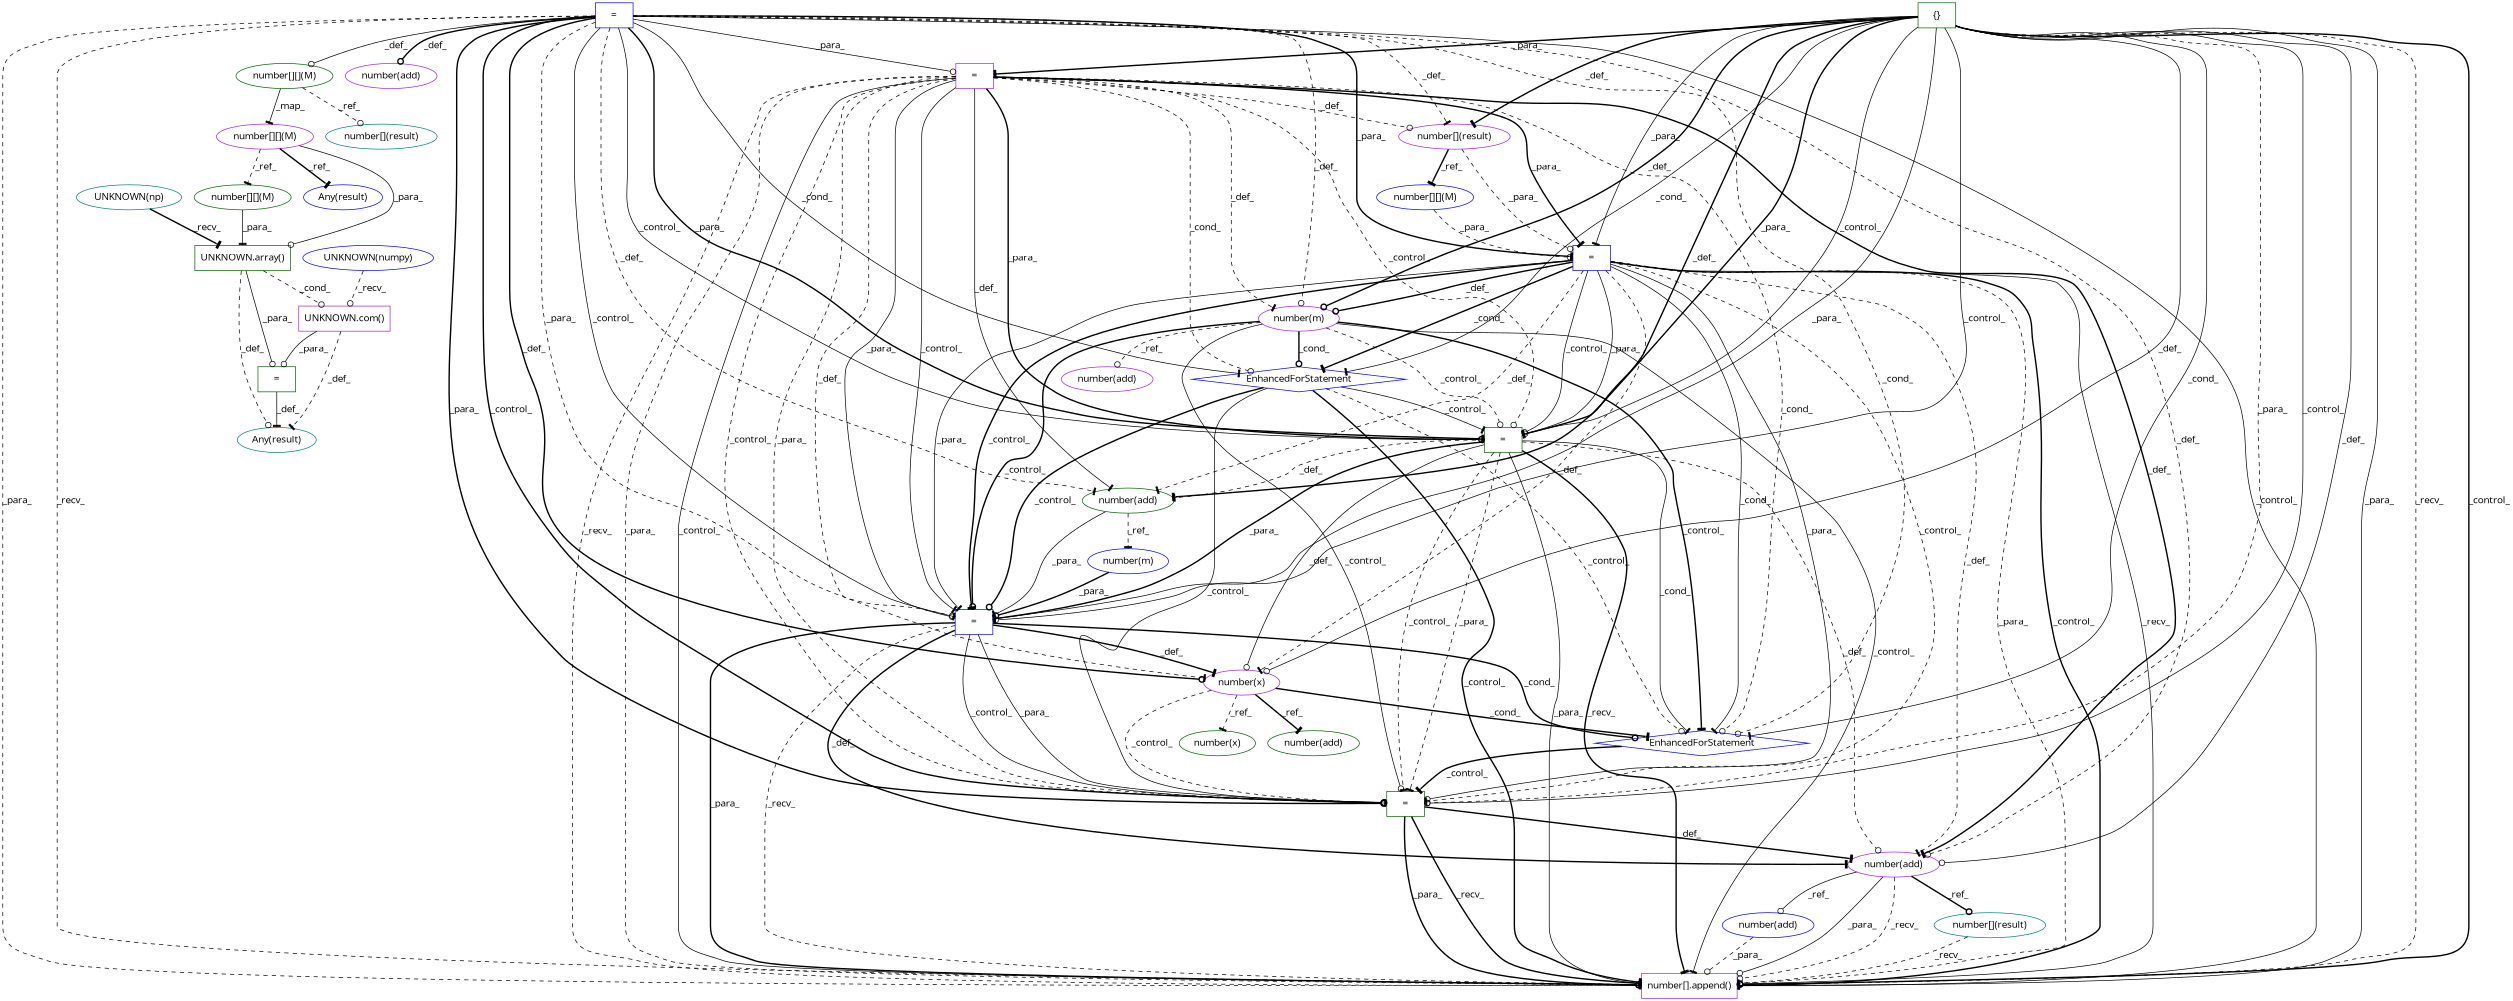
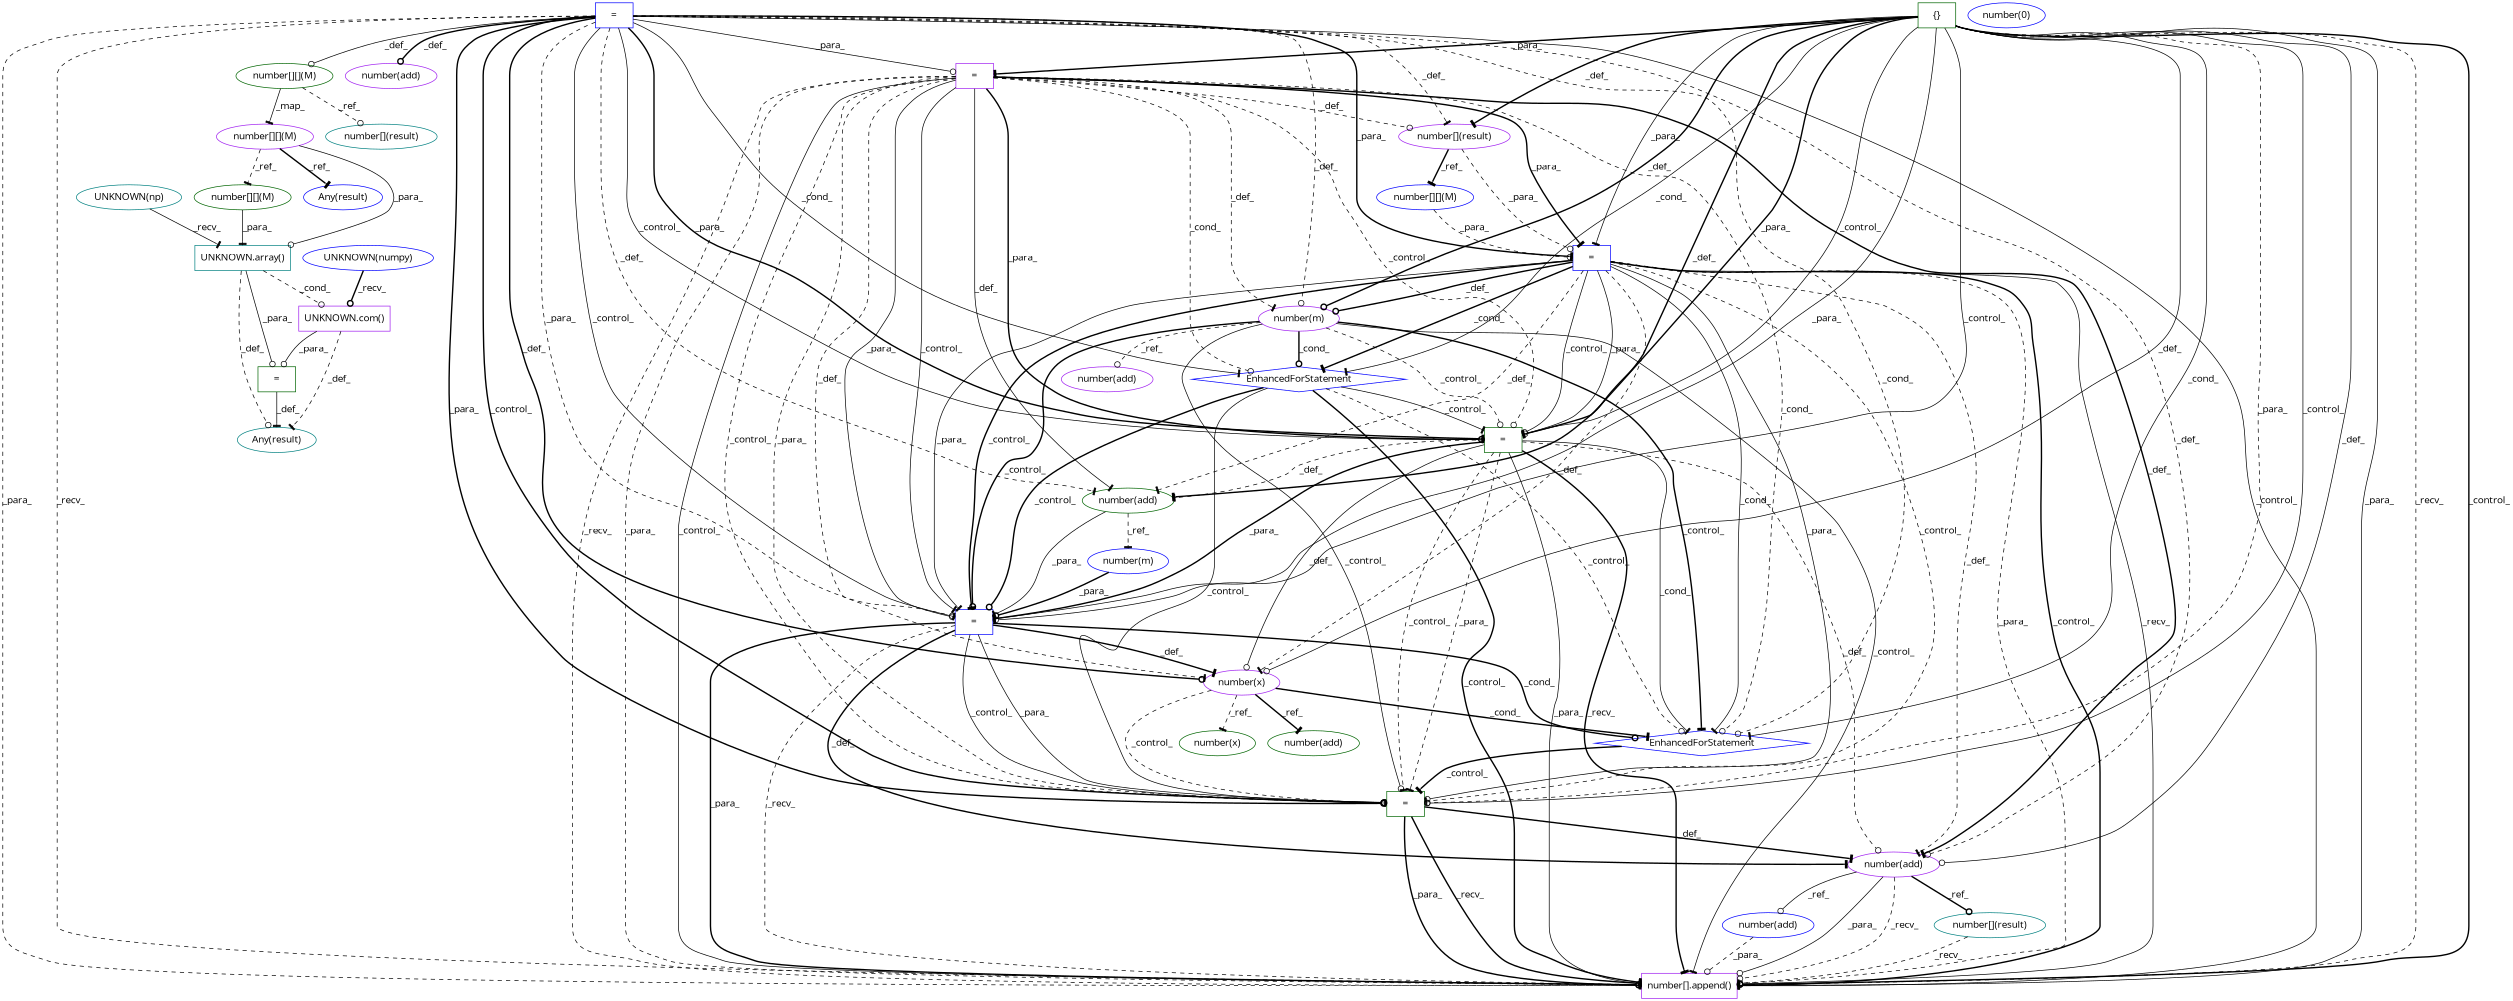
none -> (2007, 15)
(183, 226) -> (183, 226)
(243, 258) -> (243, 258)
(357, 286) -> (357, 286)
